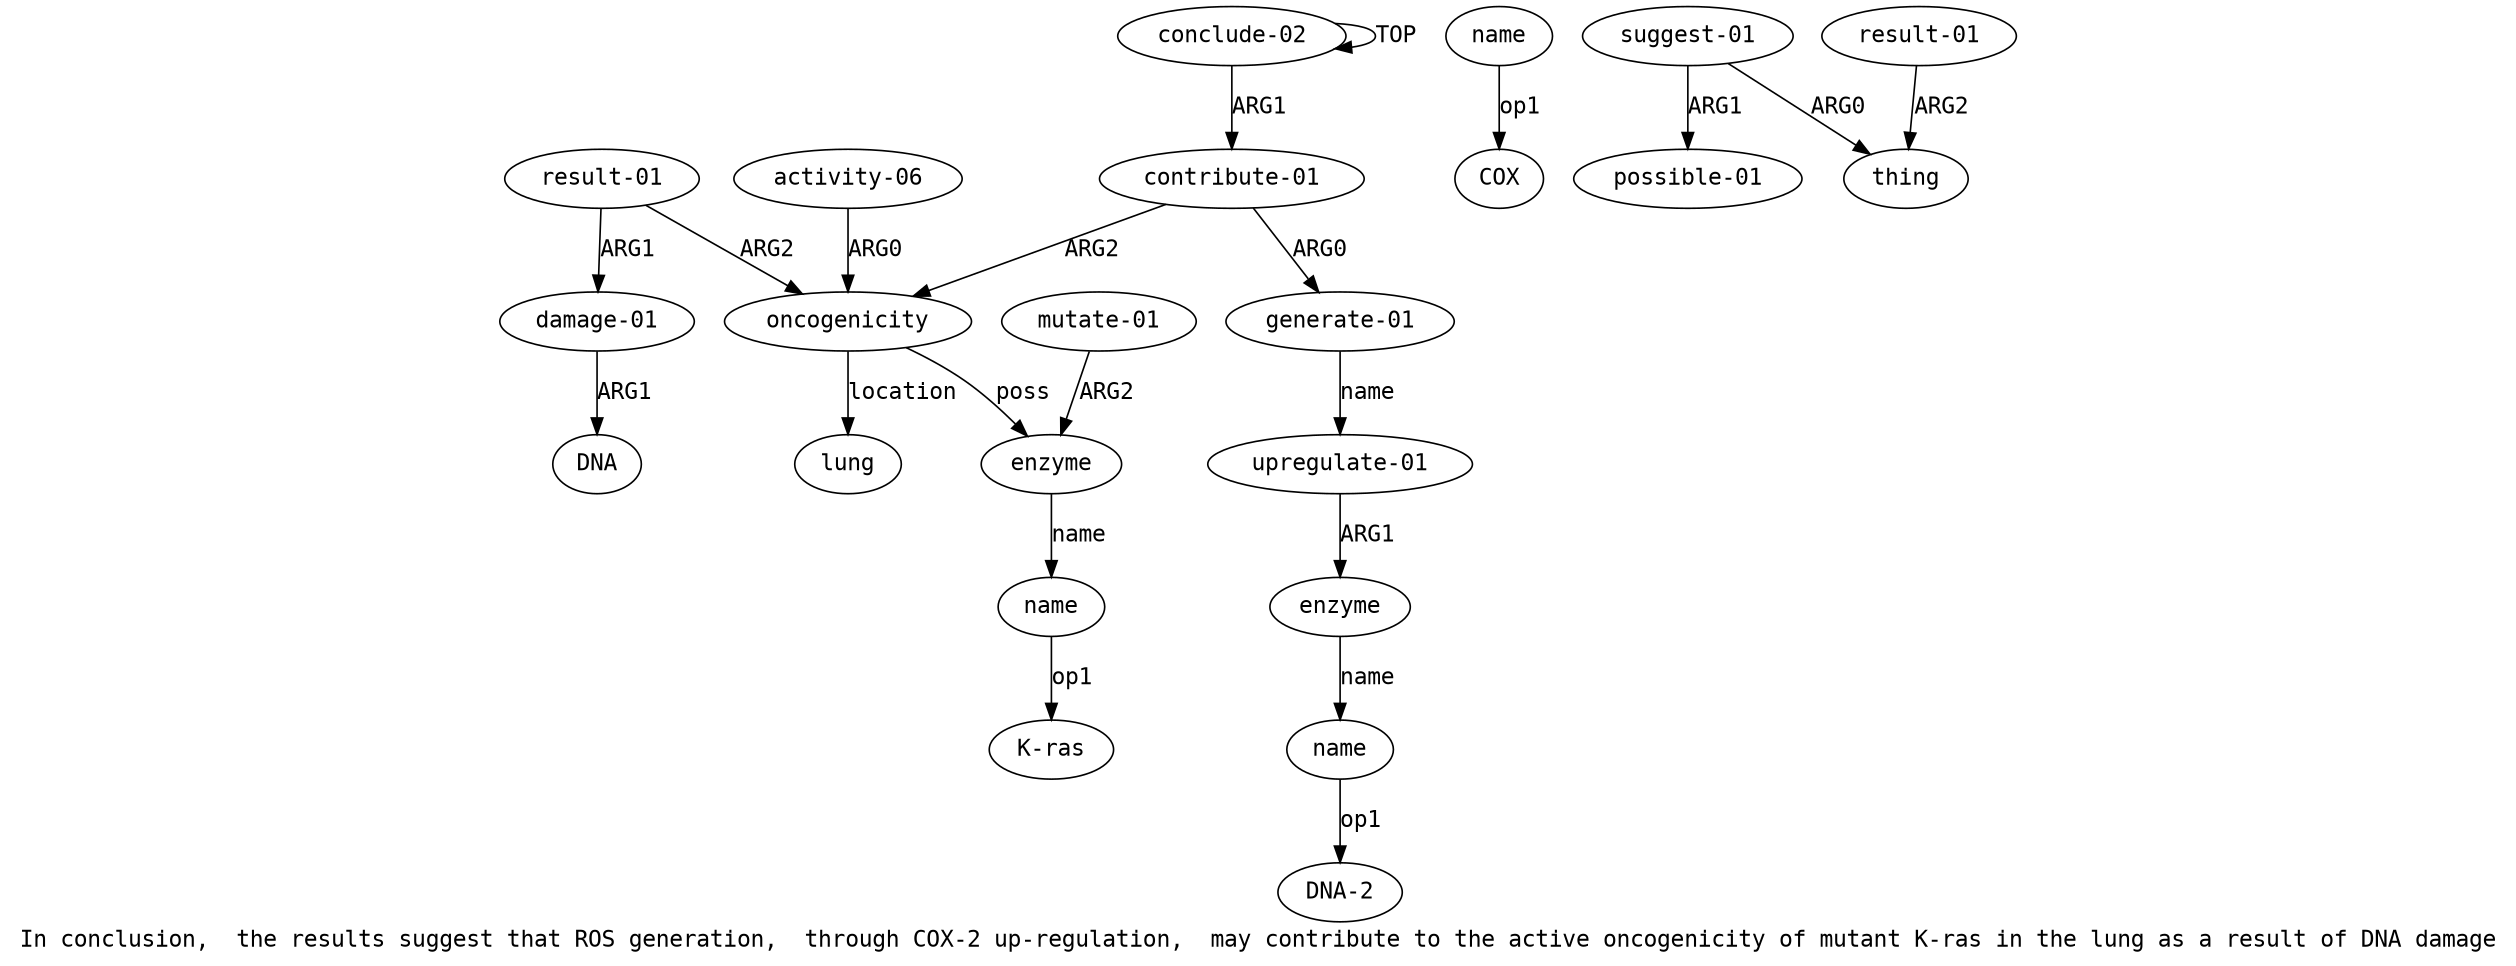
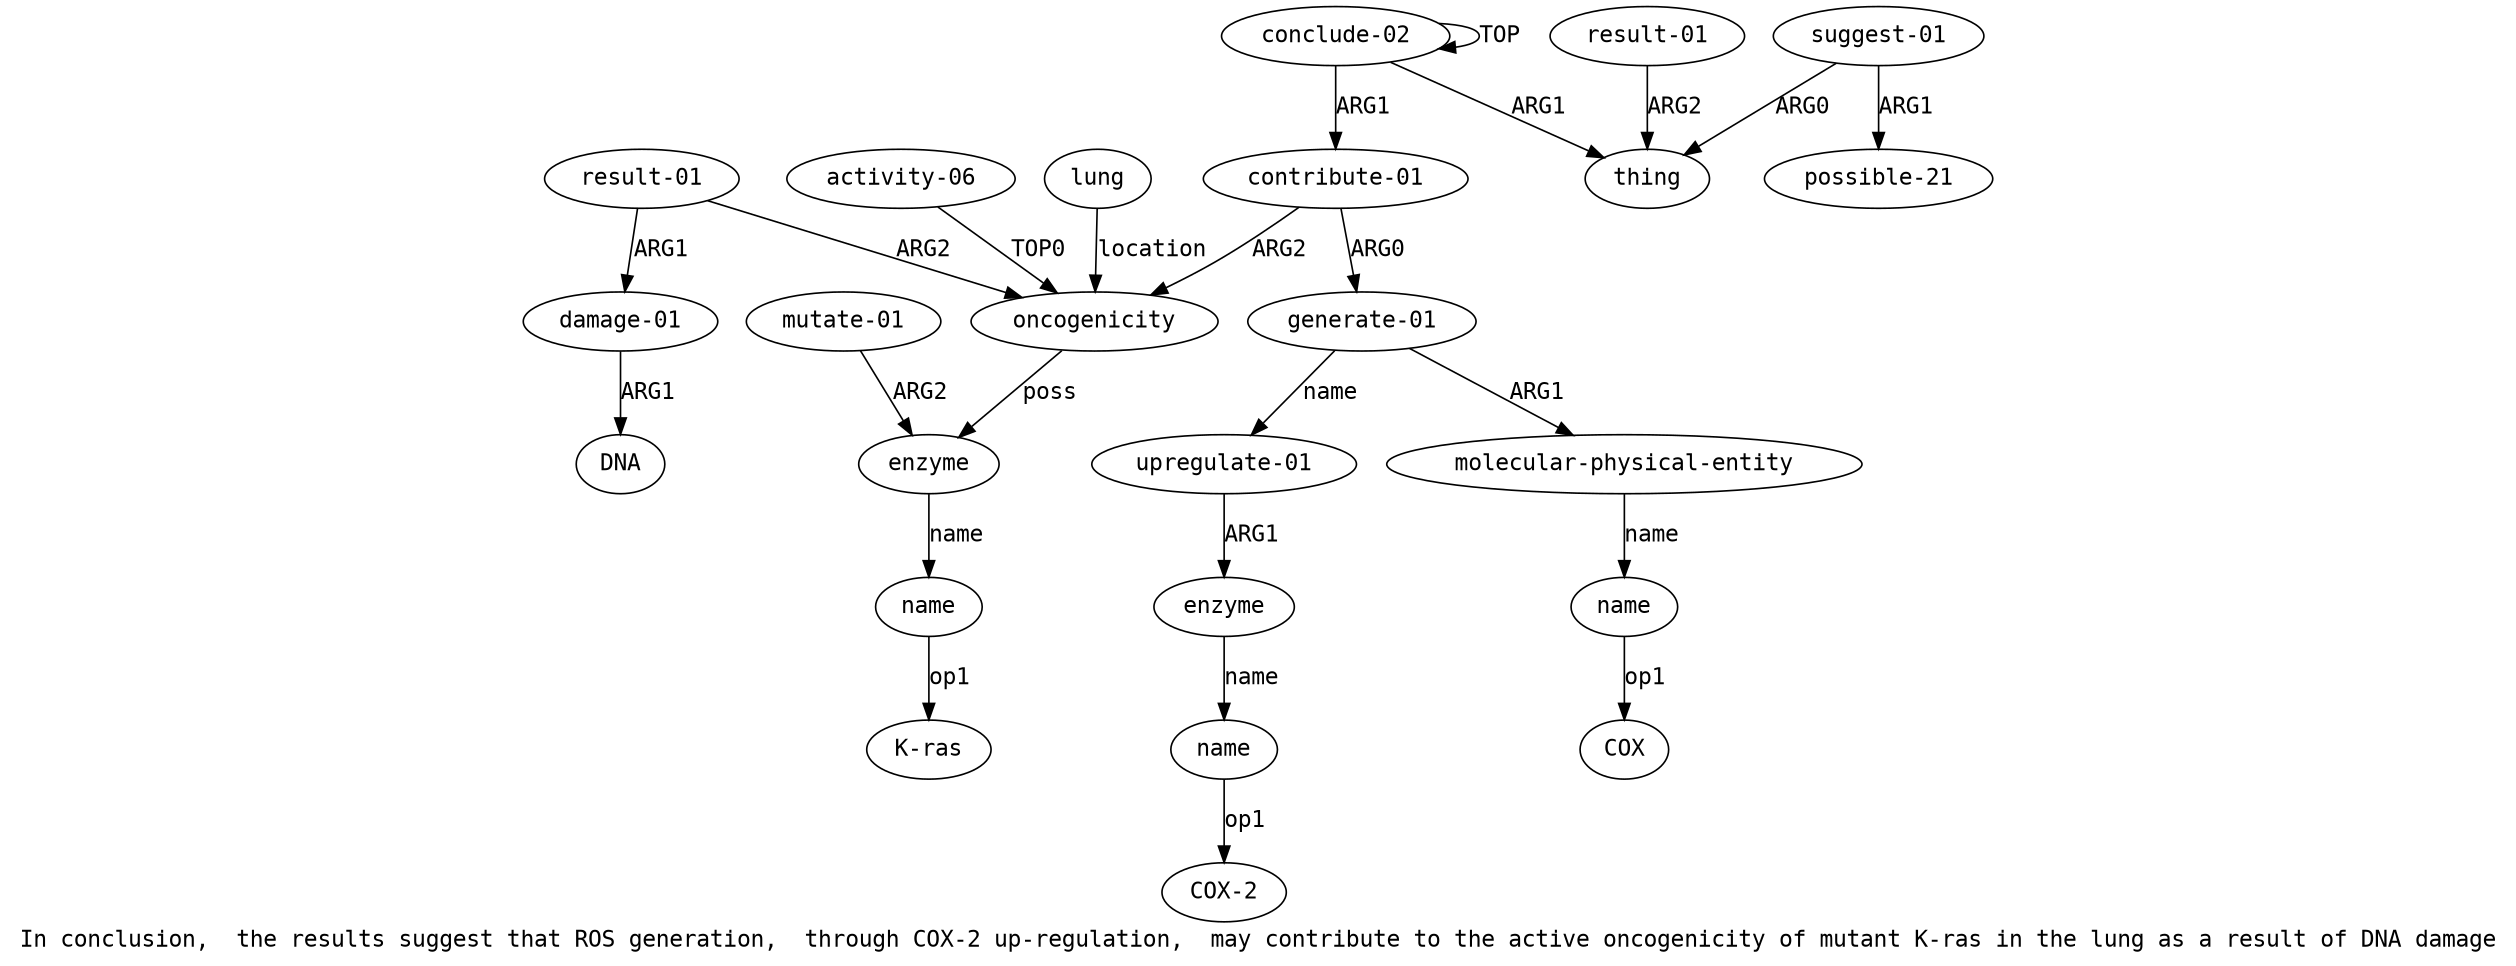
none -> (1490, 107)
(1688, 179) -> (1879, 179)
(876, 250) -> (1039, 250)
(848, 385) -> (1096, 242)
none -> (1624, 464)
(1340, 892) -> (1224, 892)
